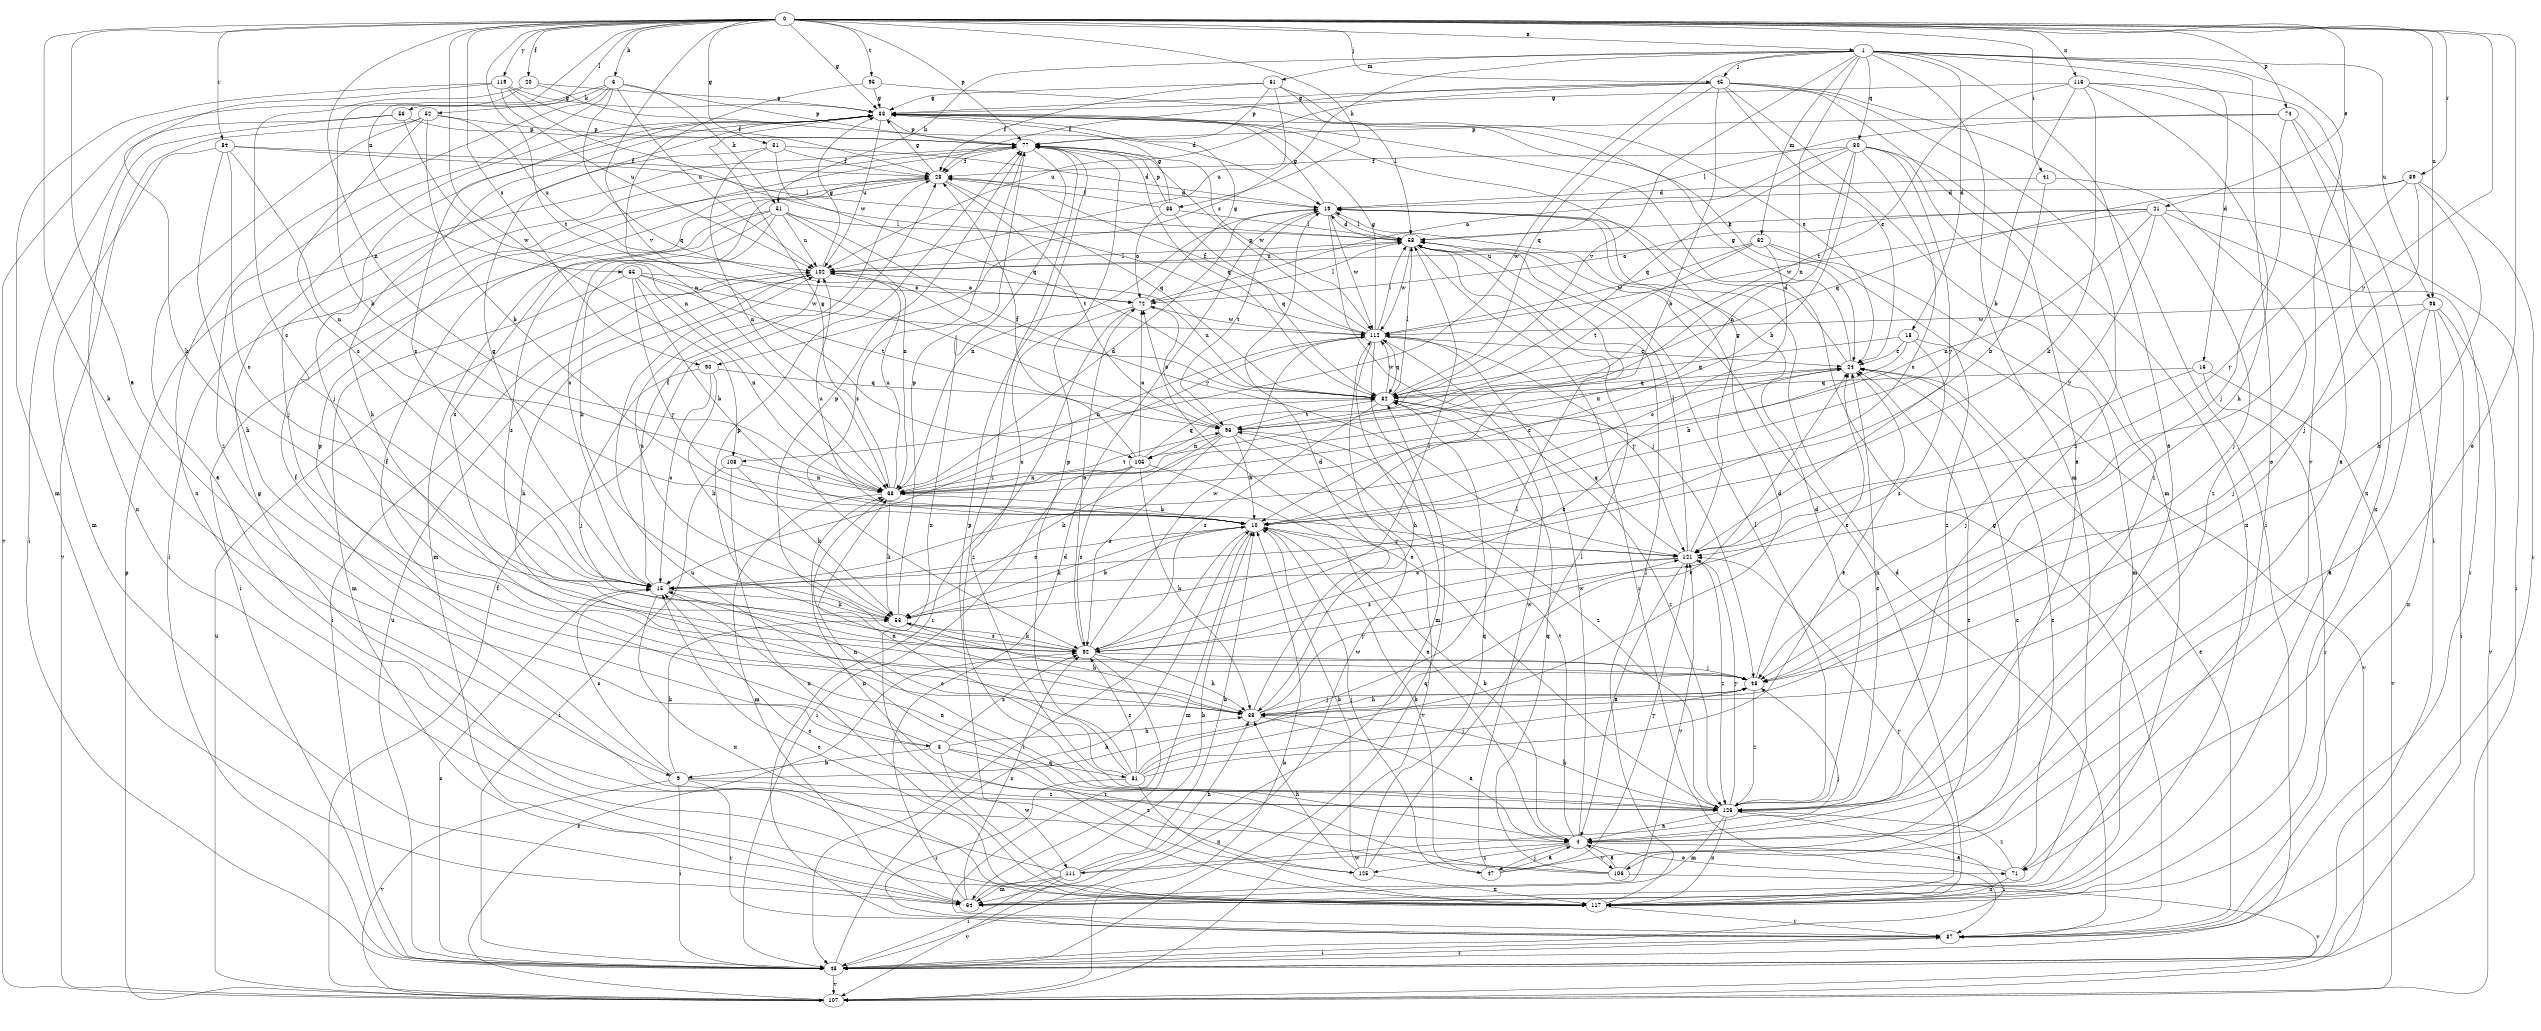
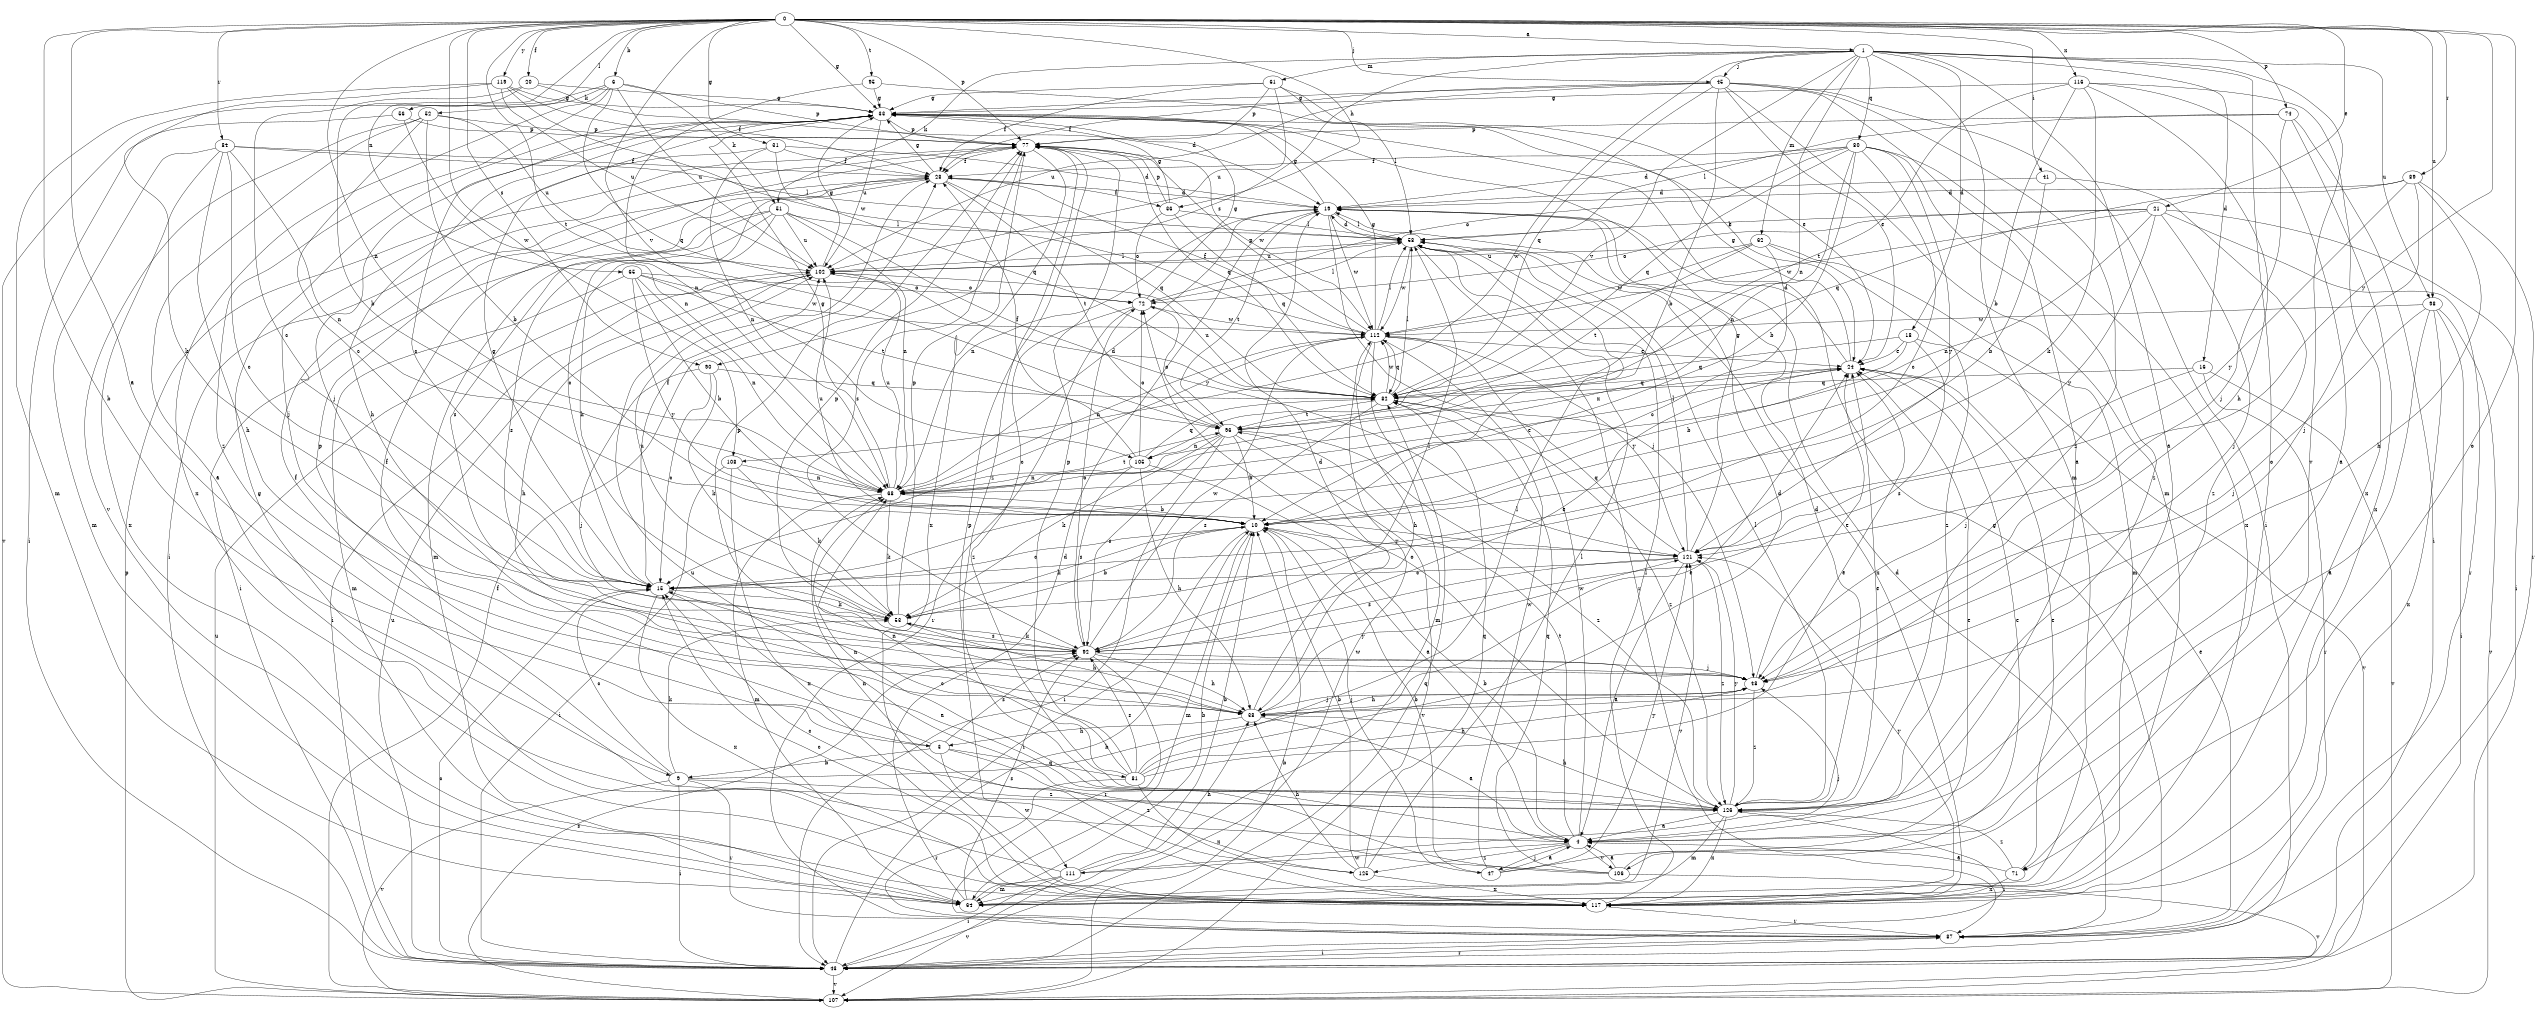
none -> (1606, 176)
(1056, 192) -> (1090, 191)
(847, 681) -> (1021, 710)
(1463, 731) -> (1463, 731)
(1101, 733) -> (1104, 727)
(505, 776) -> (598, 833)
(61, 806) -> (238, 658)
(1794, 869) -> none
